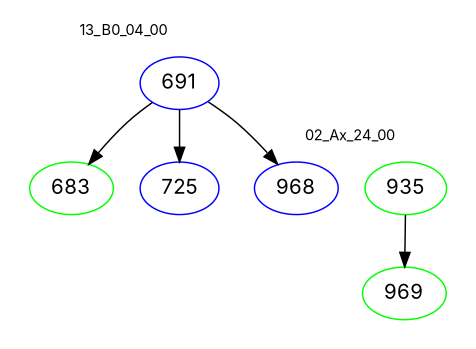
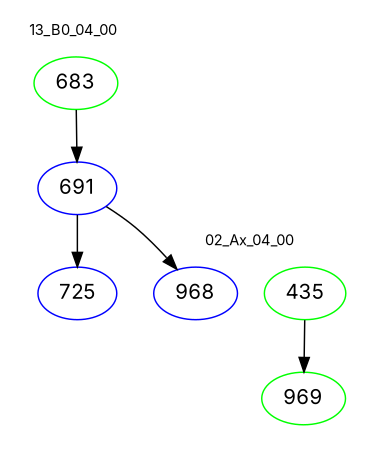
(124, 126) -> (77, 129)
(350, 136) -> (250, 242)
(406, 188) -> (305, 293)
